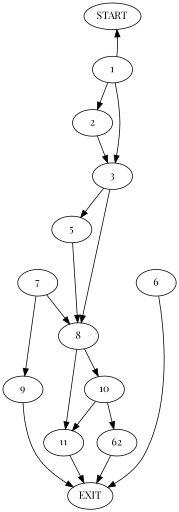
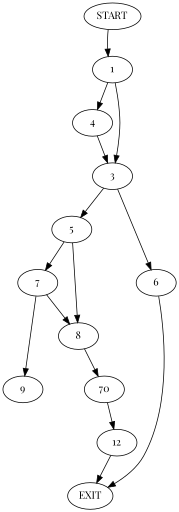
(117, 47) -> (108, 39)
(93, 123) -> (93, 123)
(96, 252) -> (133, 226)
none -> (57, 253)
(104, 389) -> (104, 389)
(64, 443) -> none
(117, 443) -> (117, 443)
(33, 449) -> none
